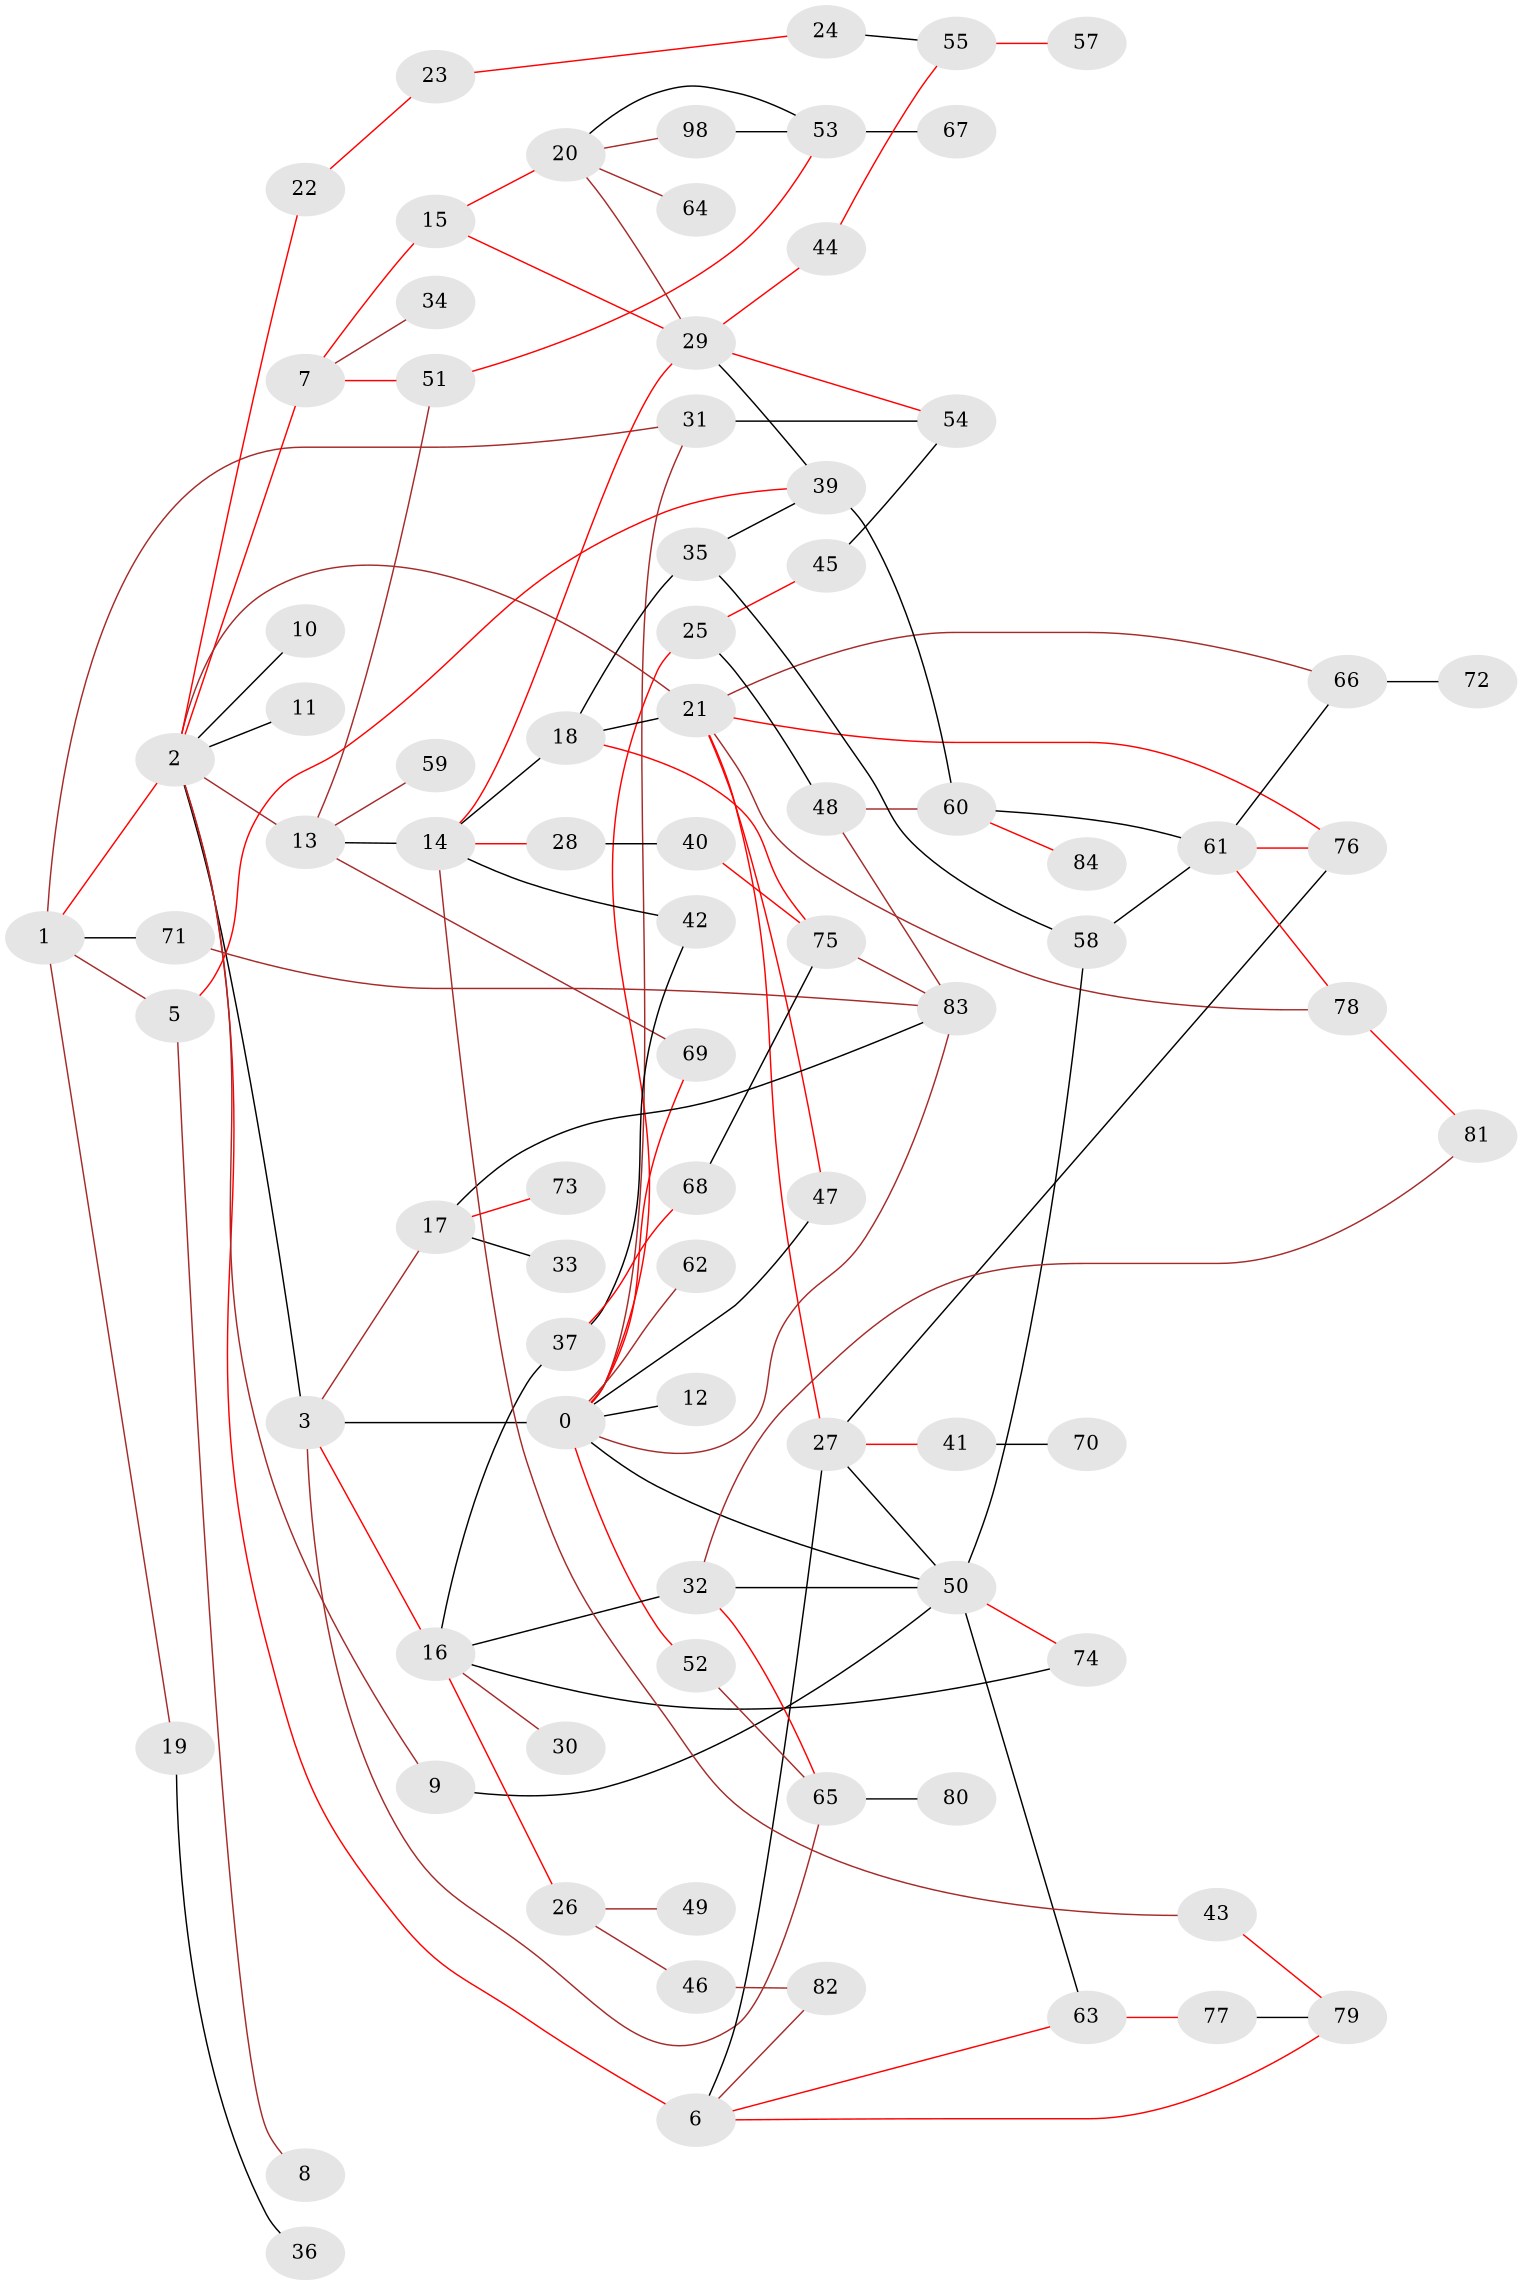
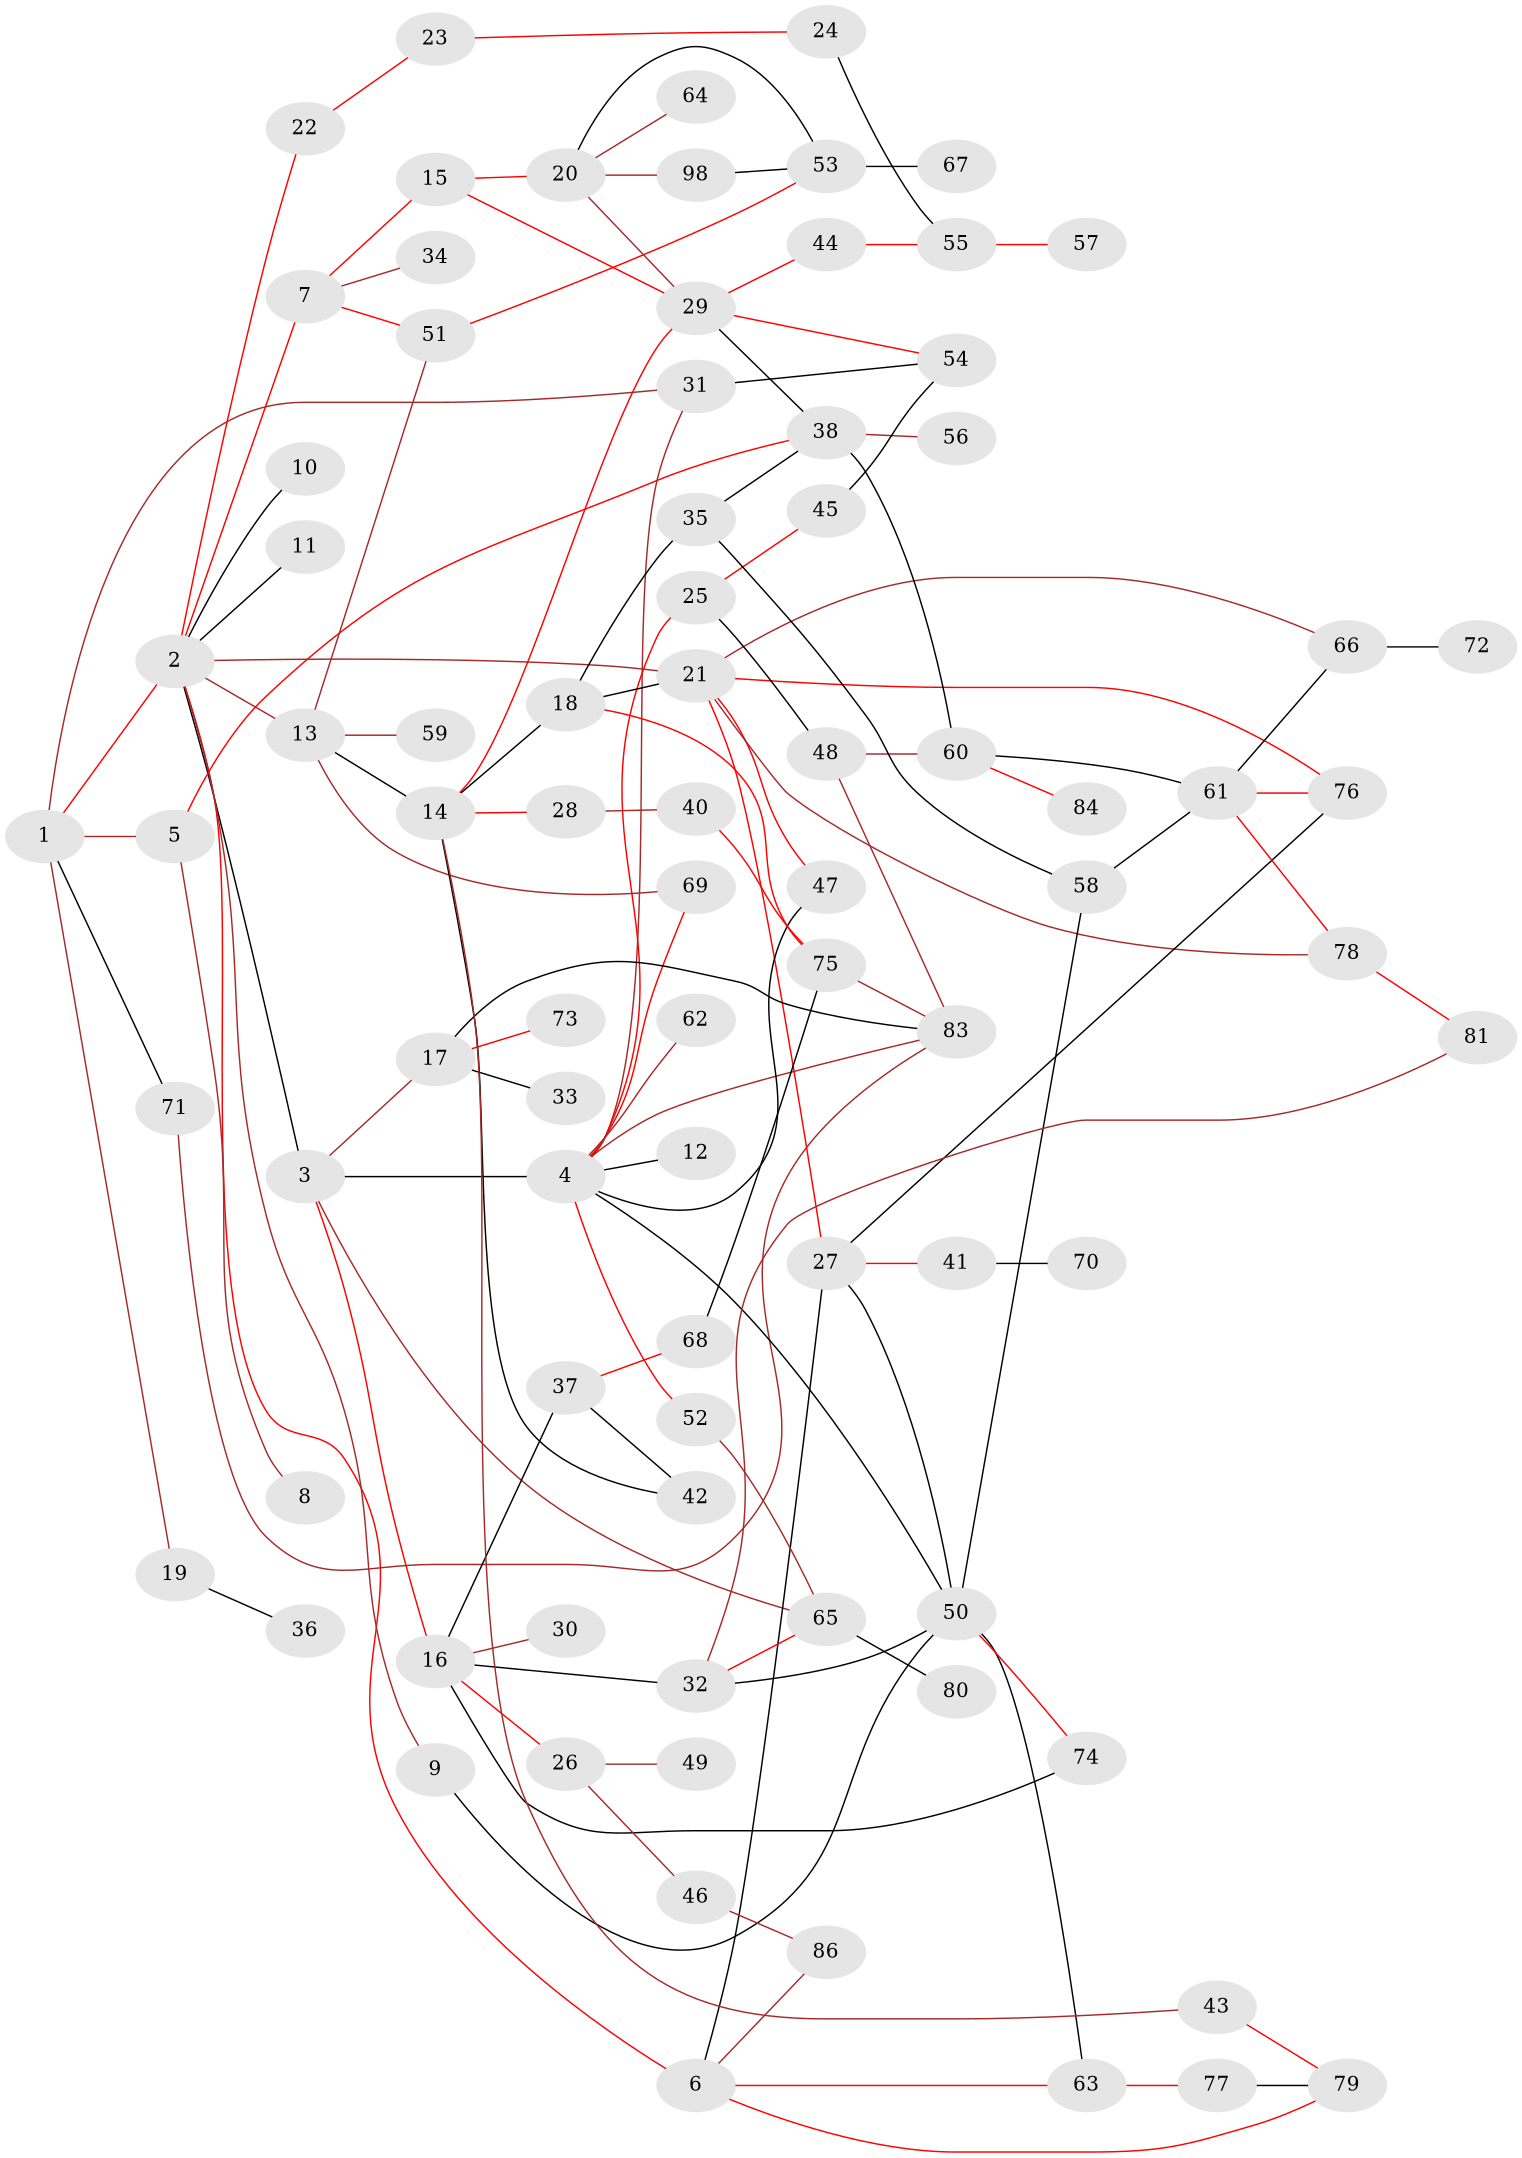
none -> (957, 439)
(826, 488) -> (826, 433)
(631, 844) -> (631, 810)
(566, 1423) -> (566, 1177)
(826, 1988) -> (826, 1952)
